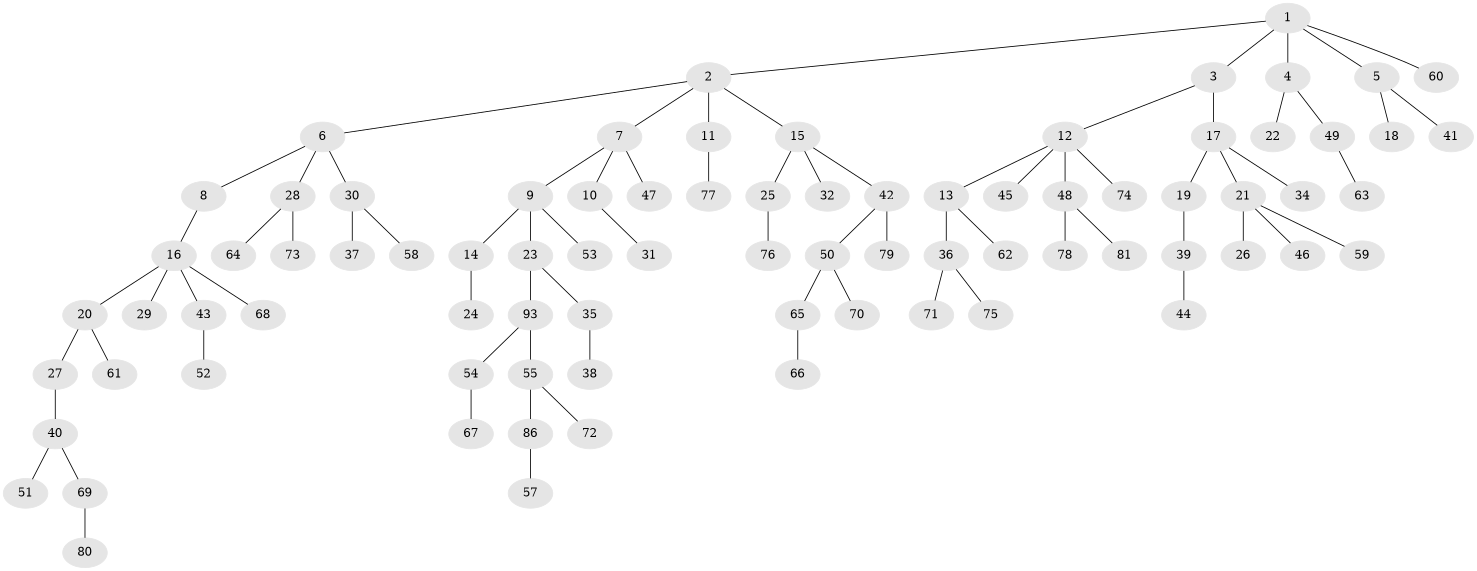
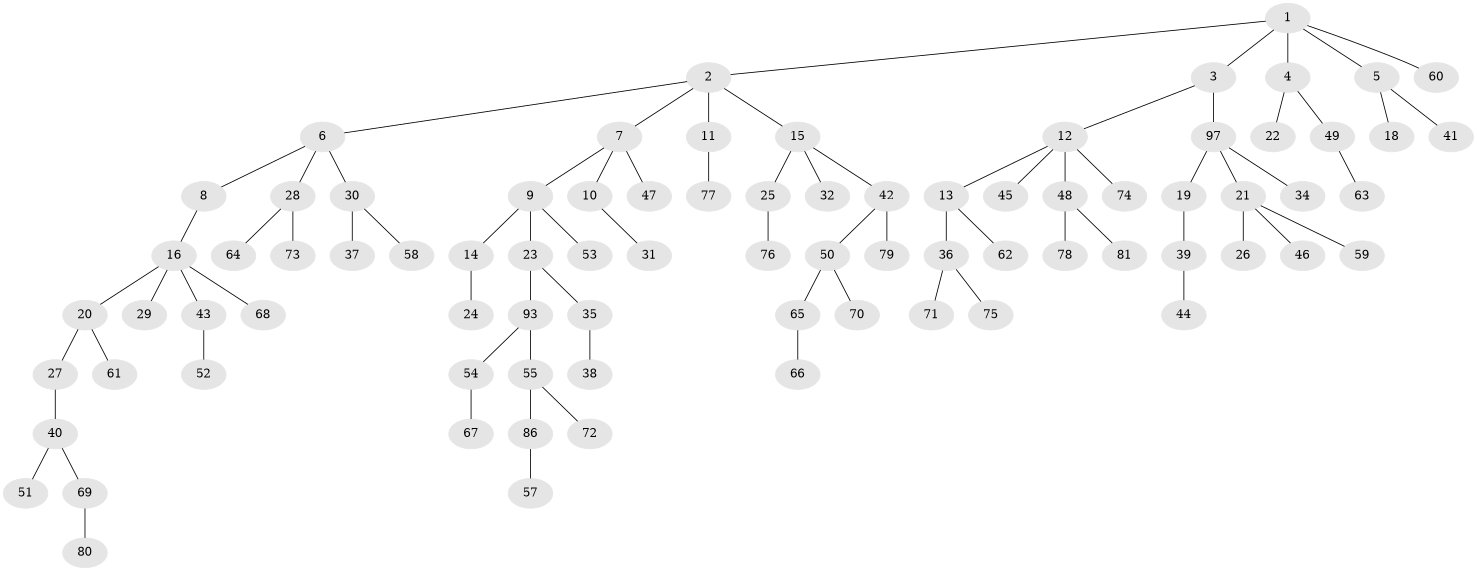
(1214, 137) -> (1214, 137)
